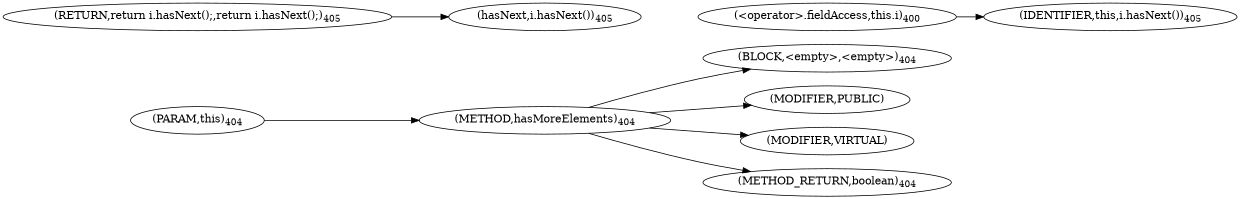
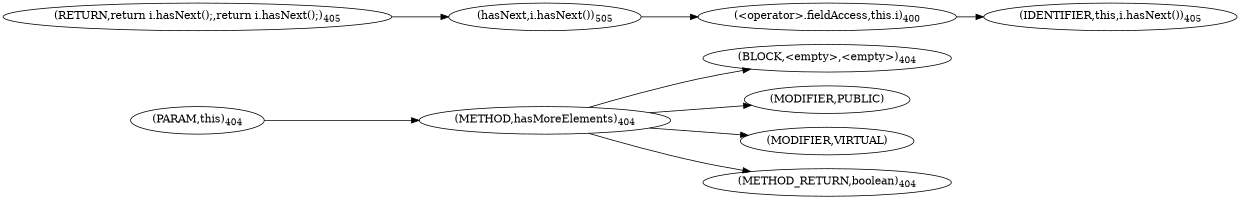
(604, 16) -> (604, 16)
none -> (666, 17)
